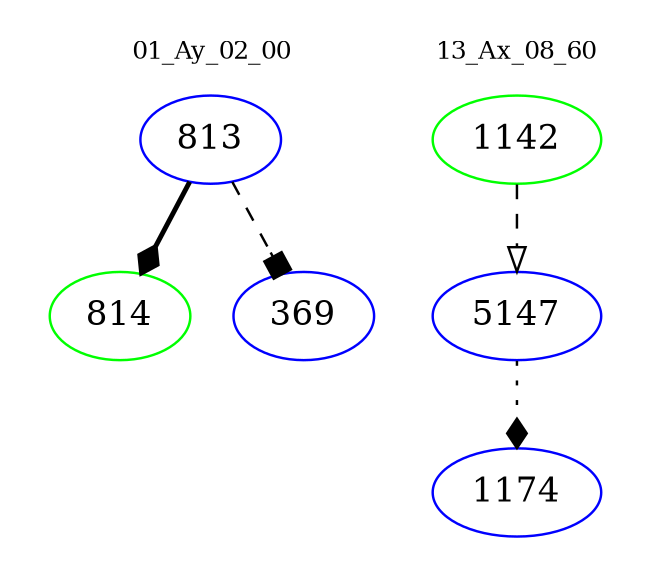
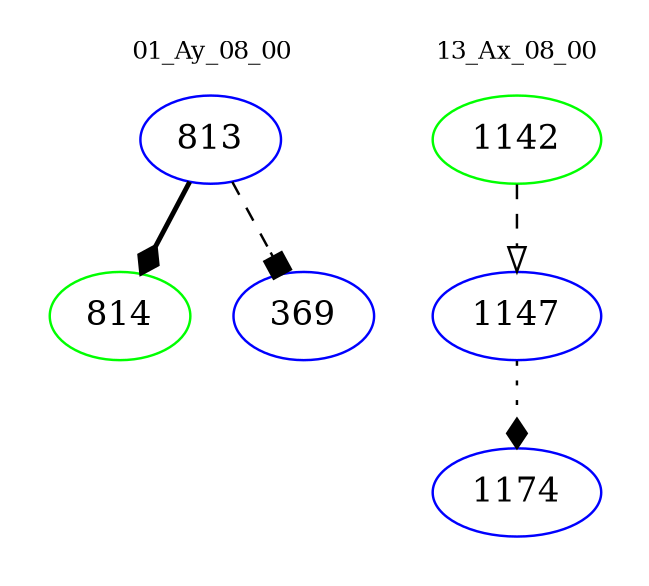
(212, 53) -> (212, 53)
(517, 53) -> (517, 53)
(517, 316) -> (517, 316)
